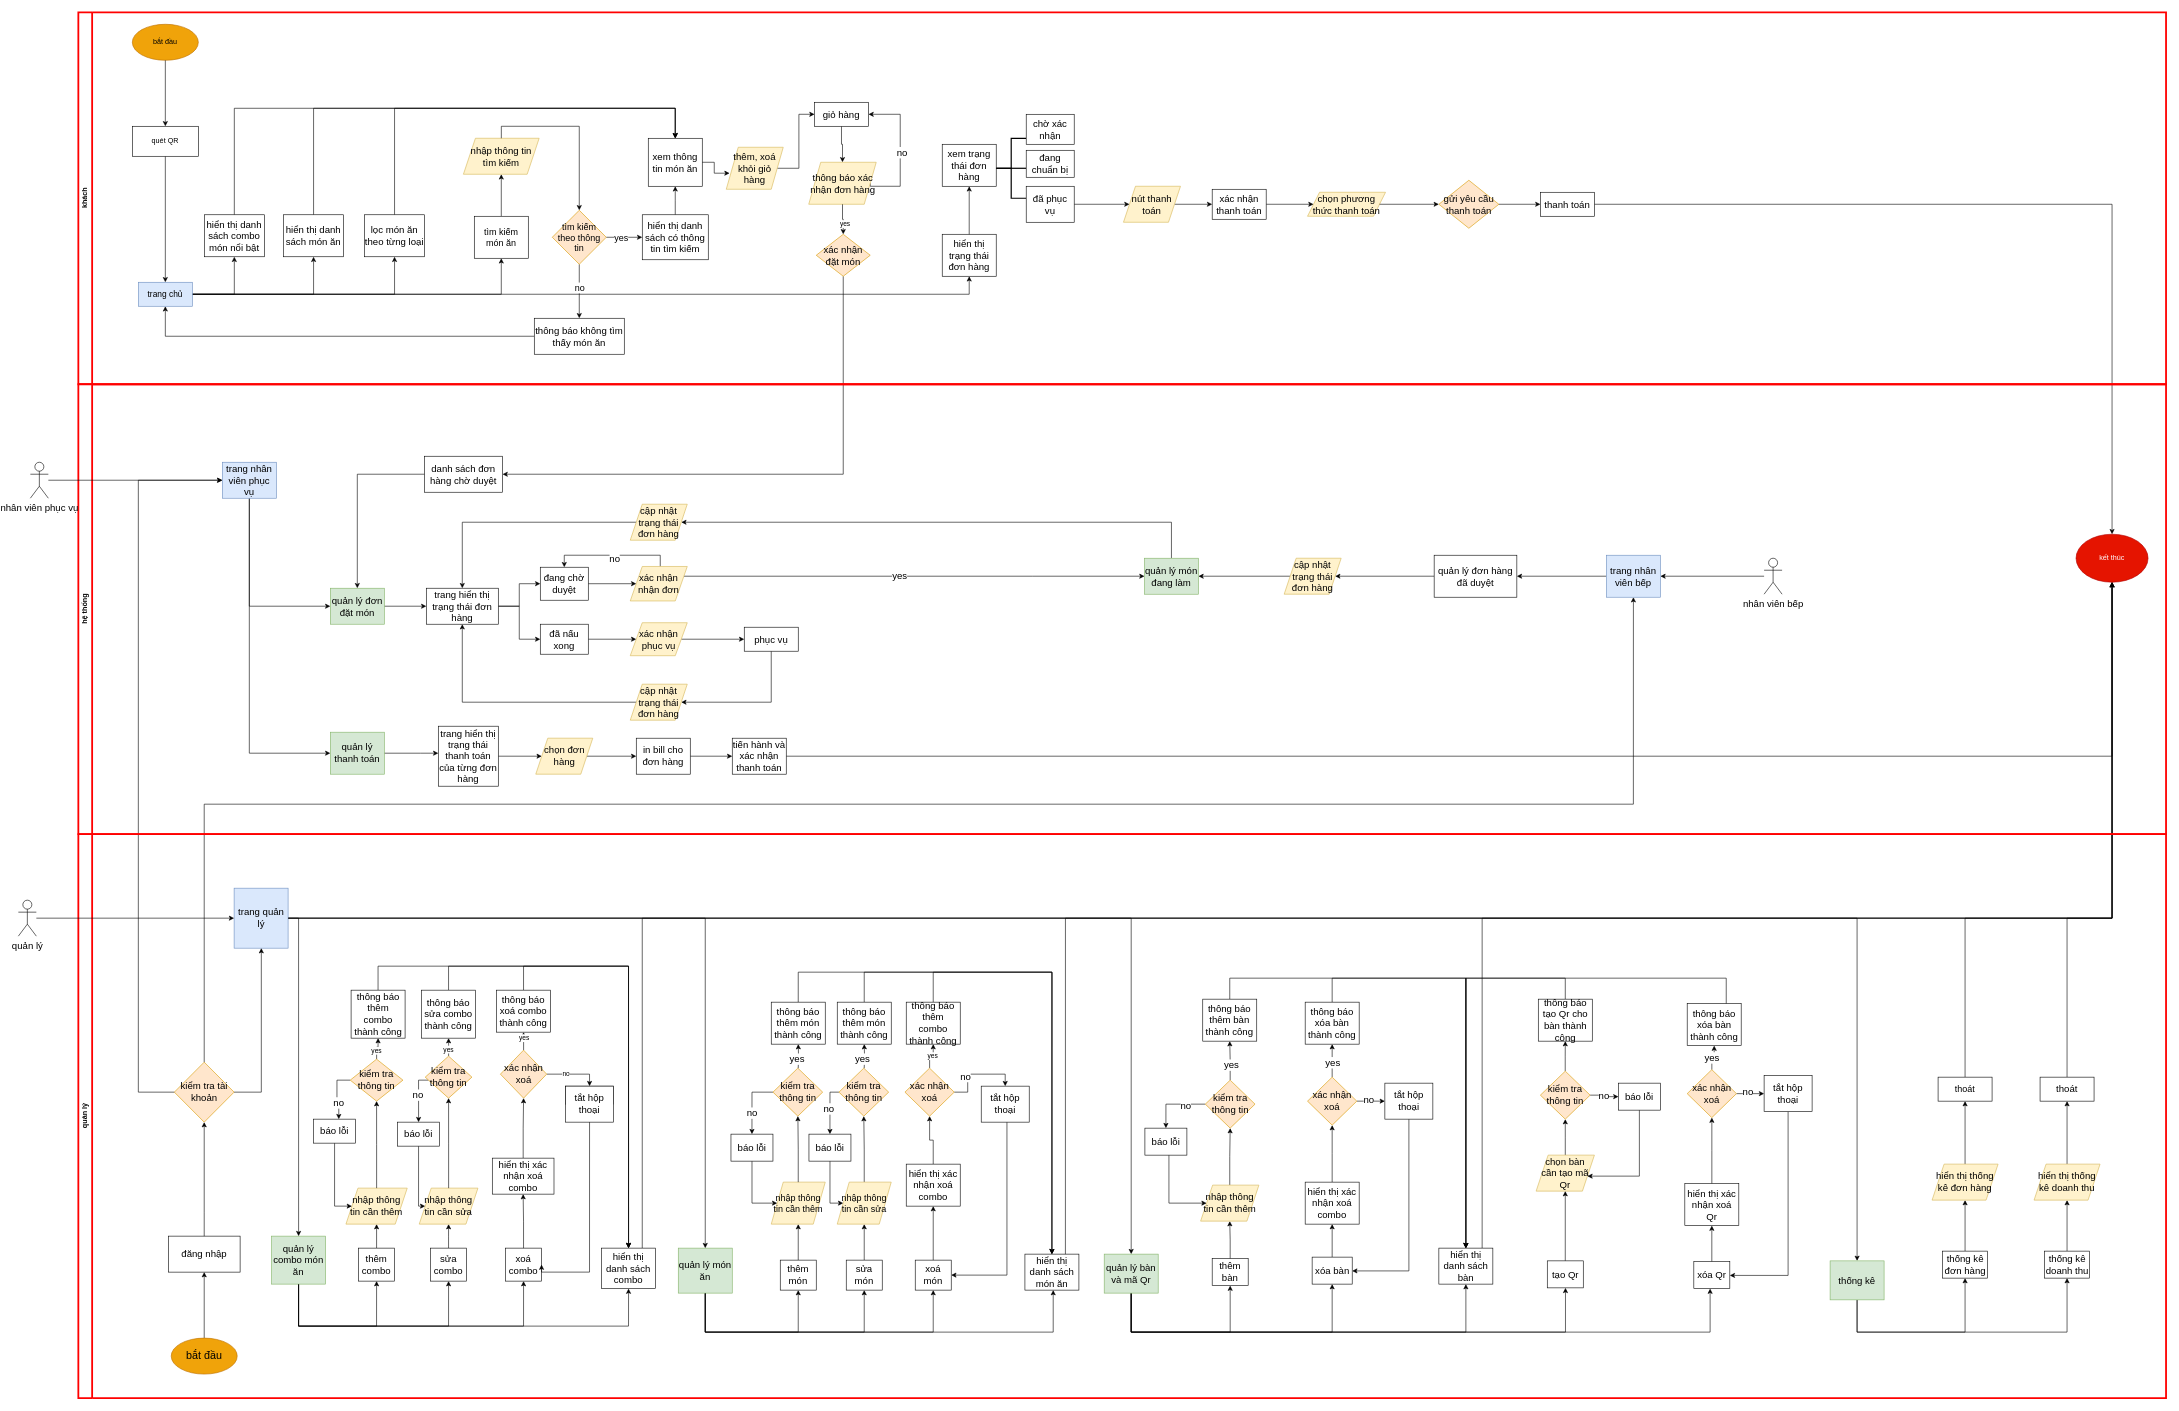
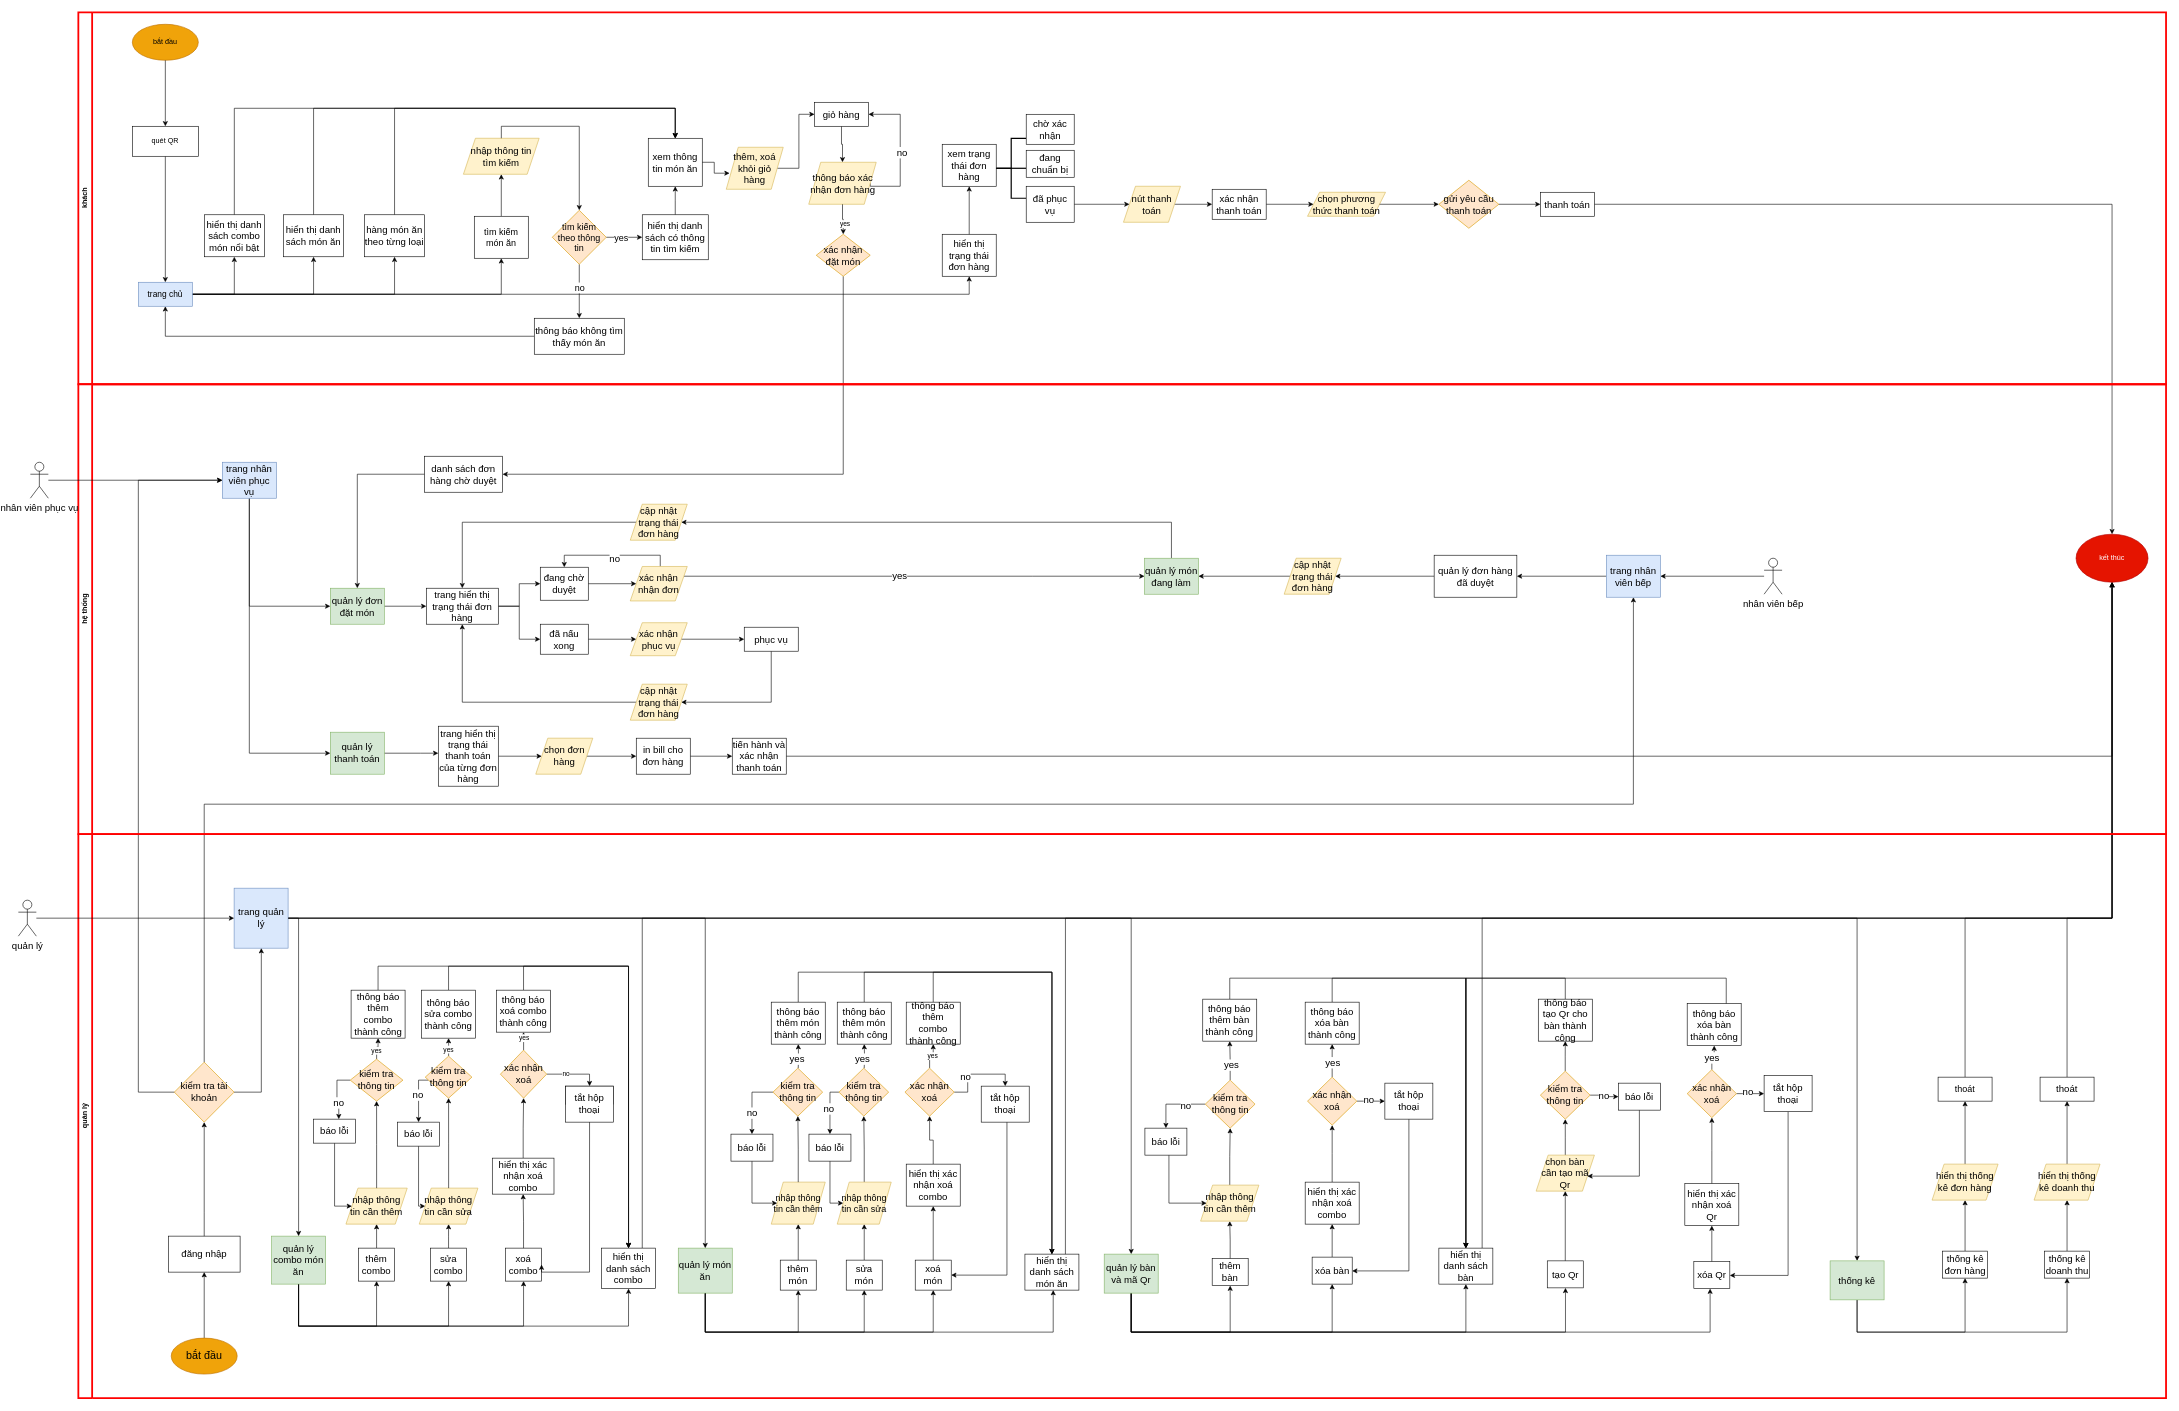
(395, 236) -> (395, 236)
